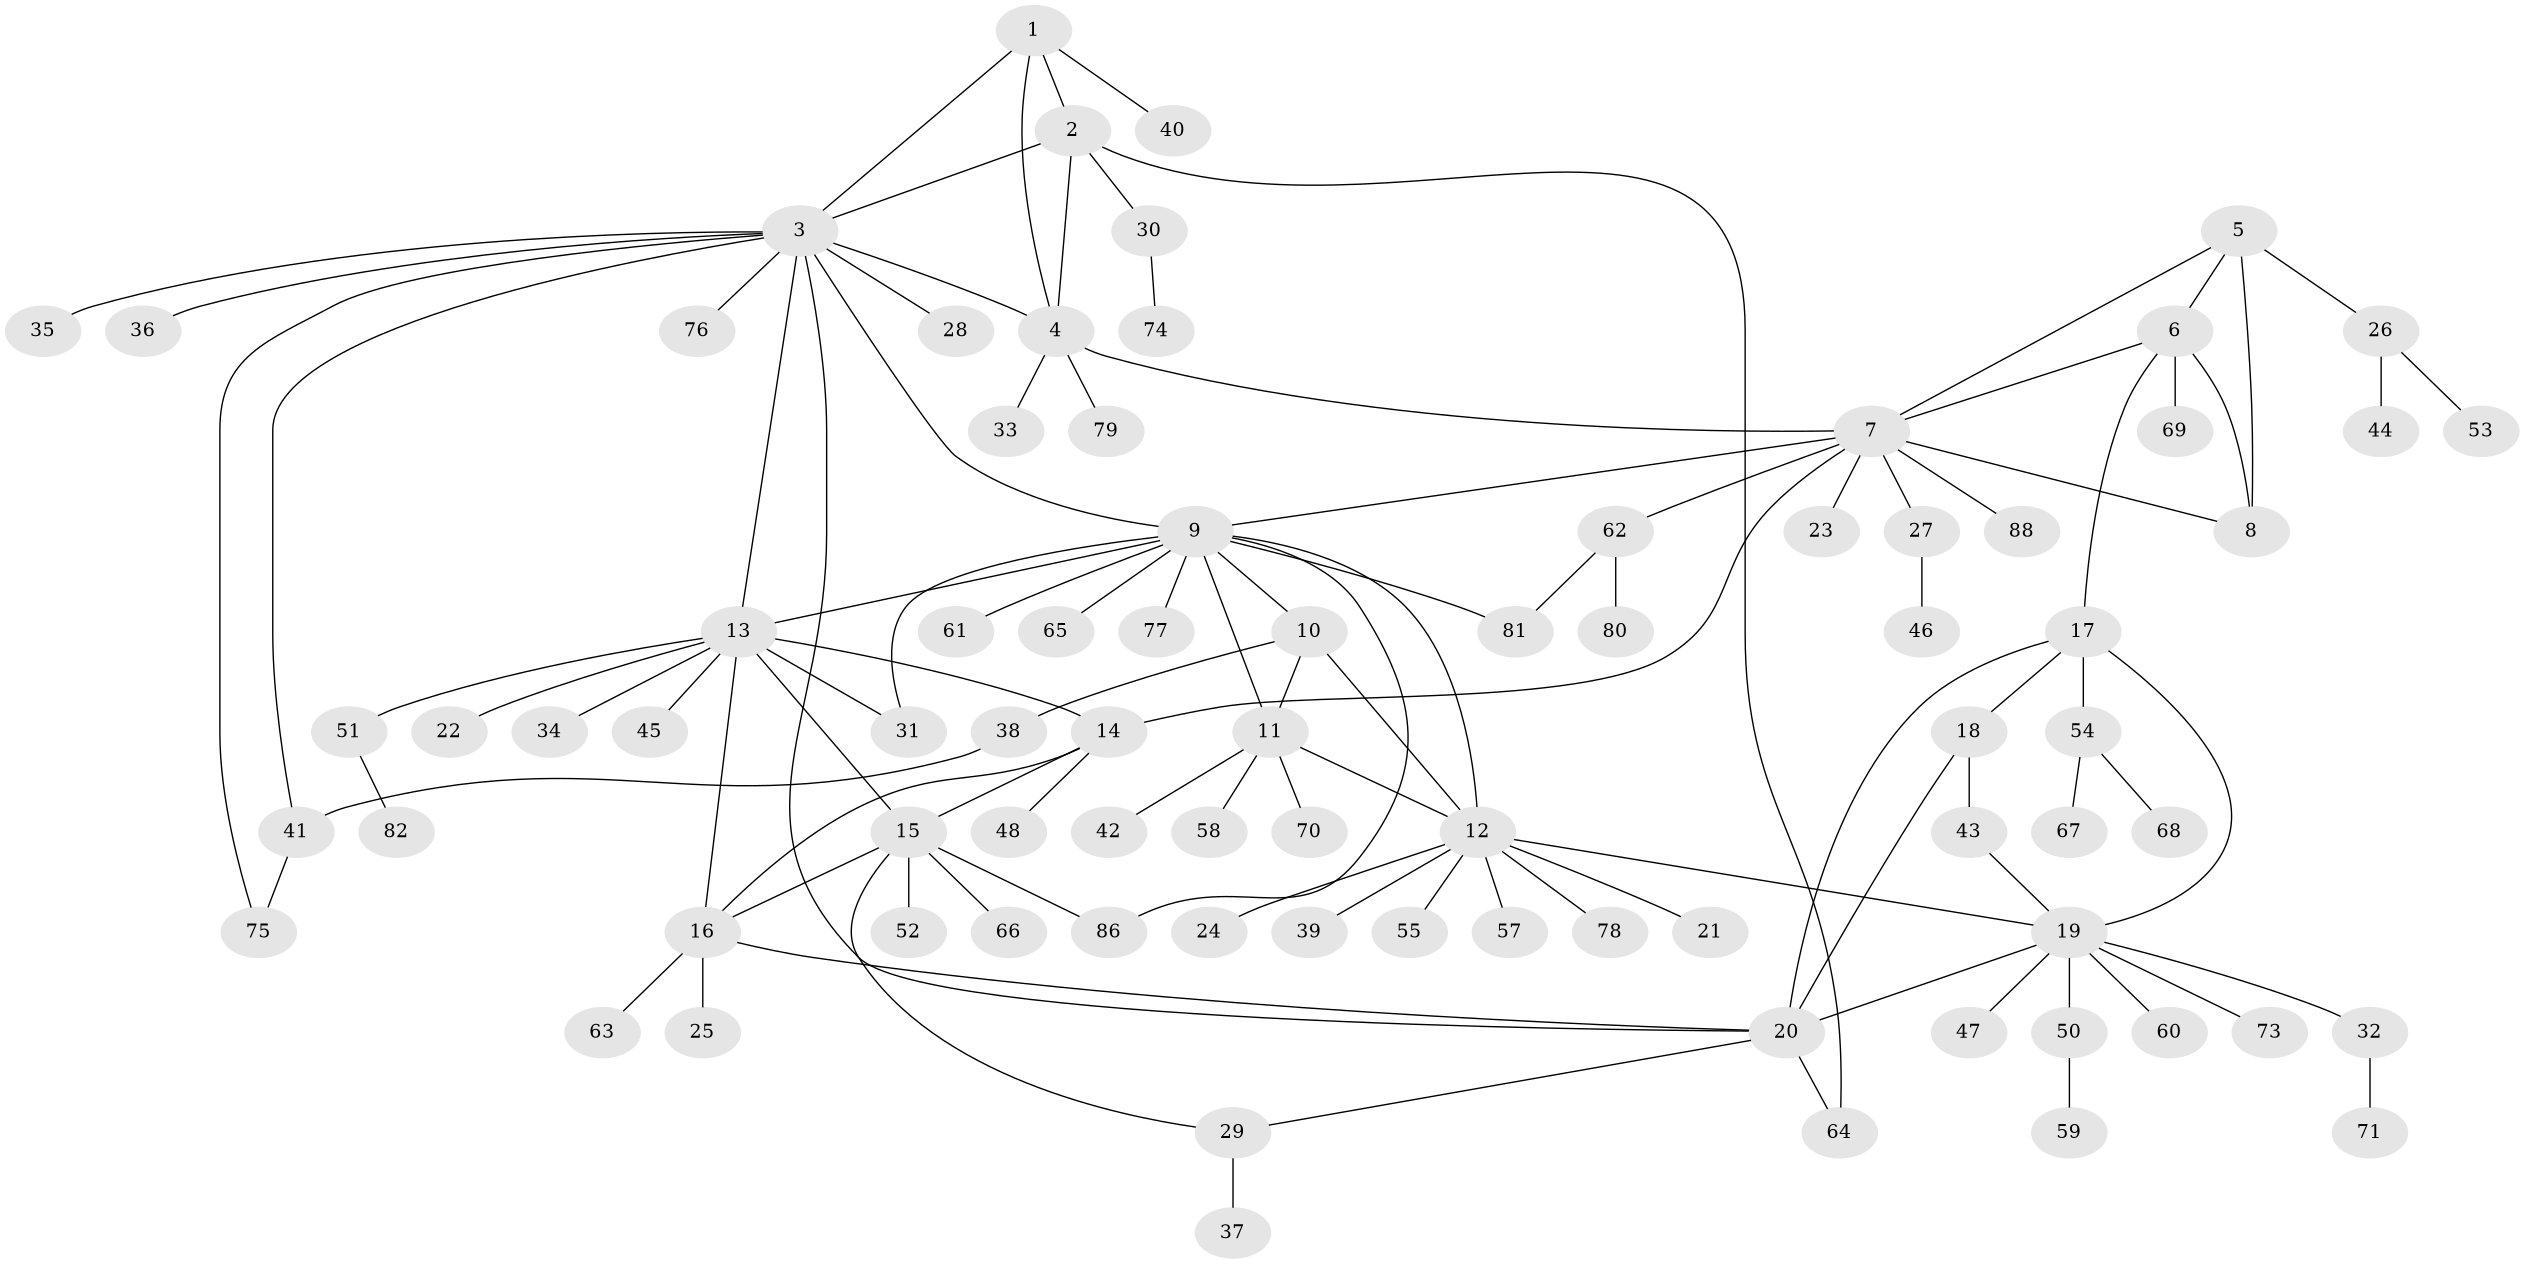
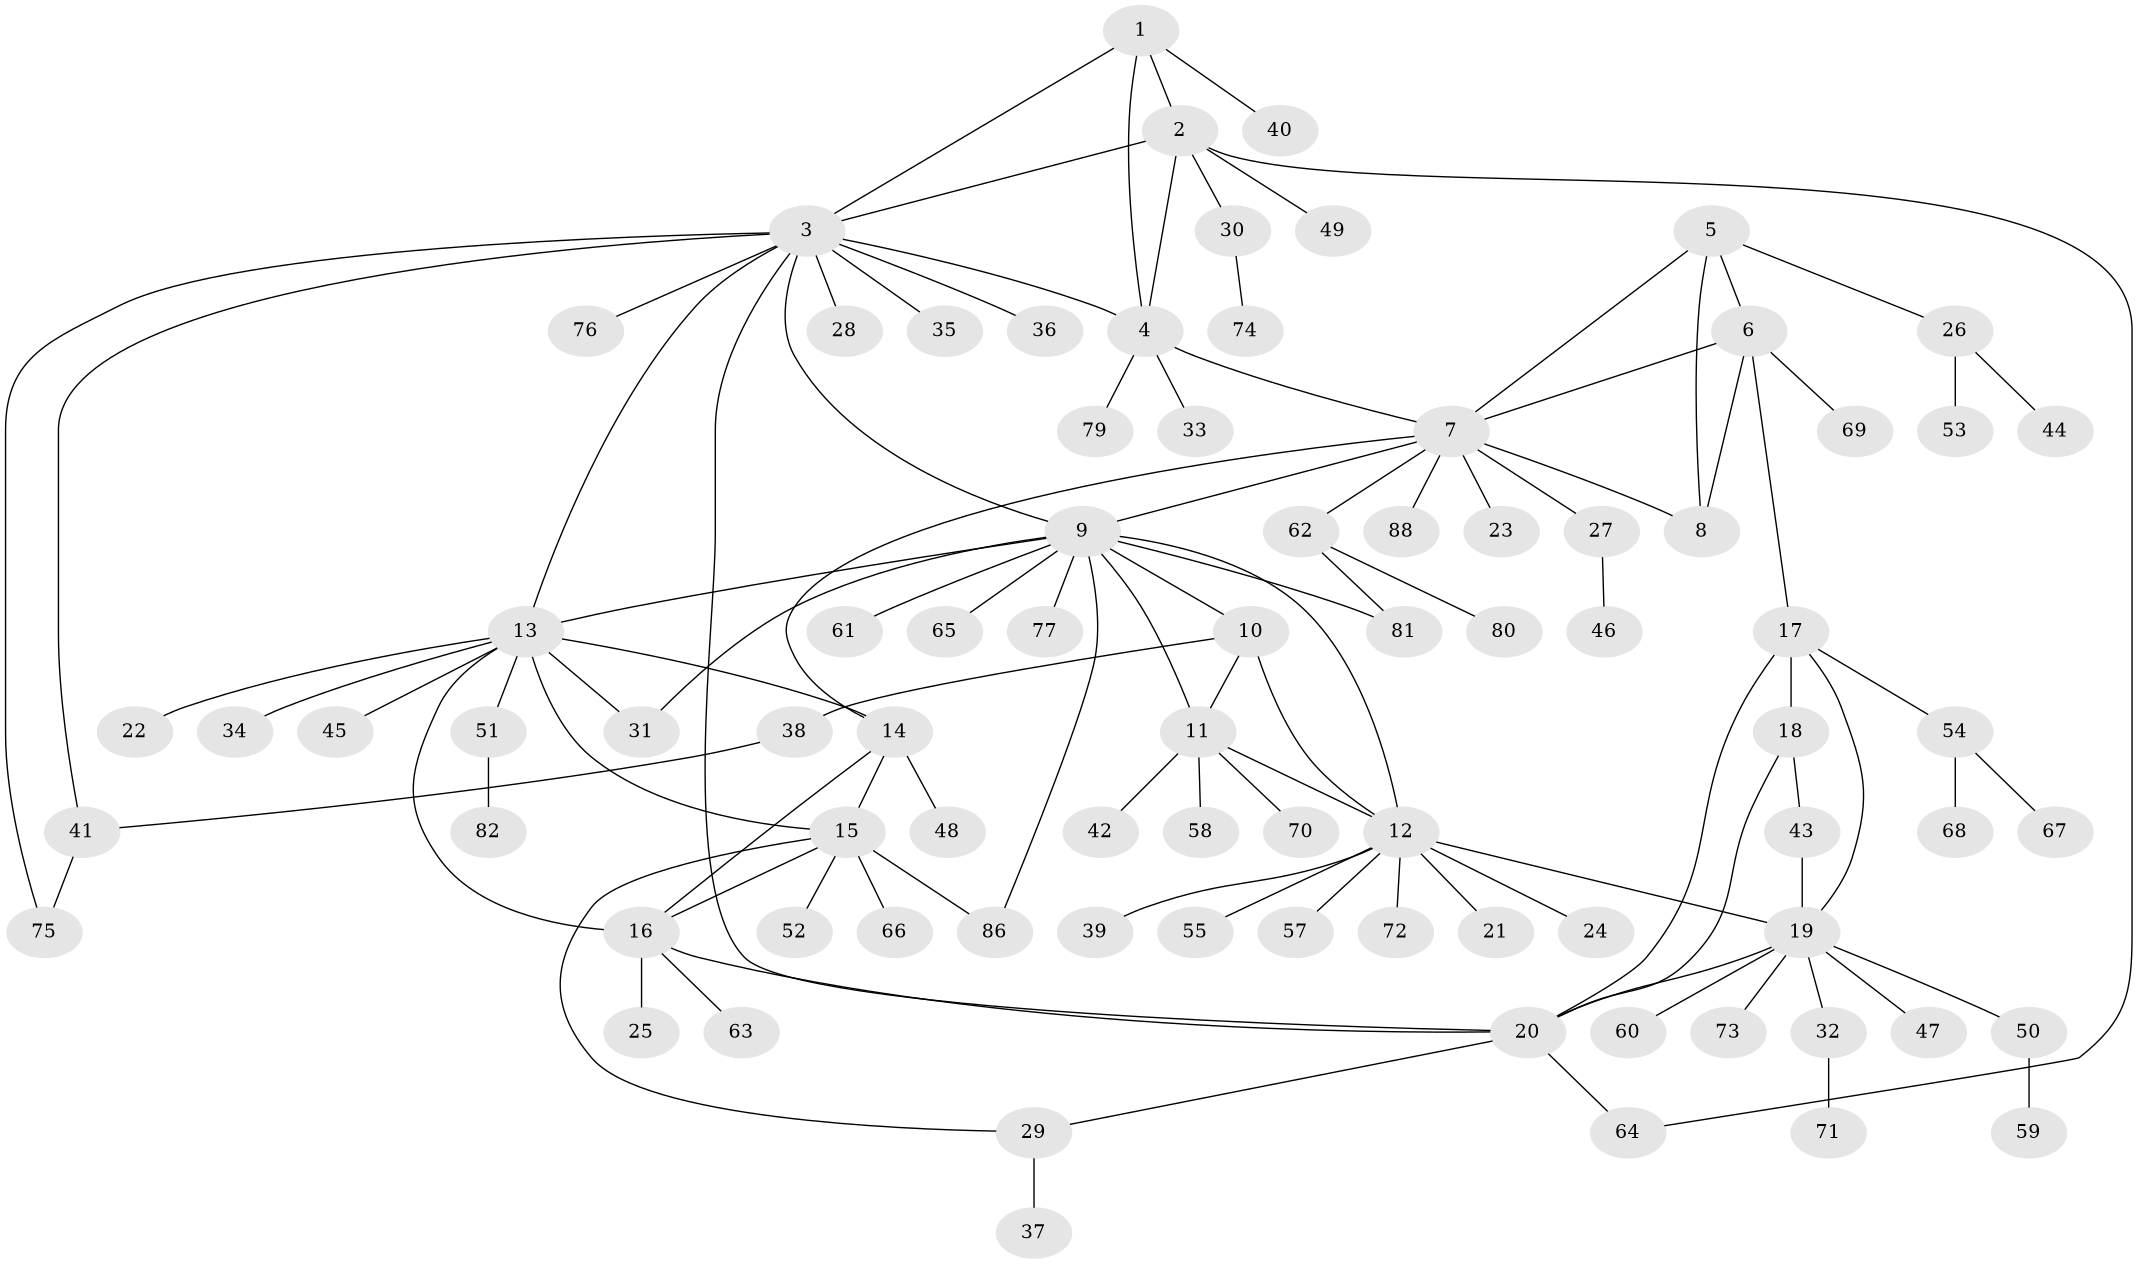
none -> (1333, 231)
(1610, 932) -> (1396, 932)
